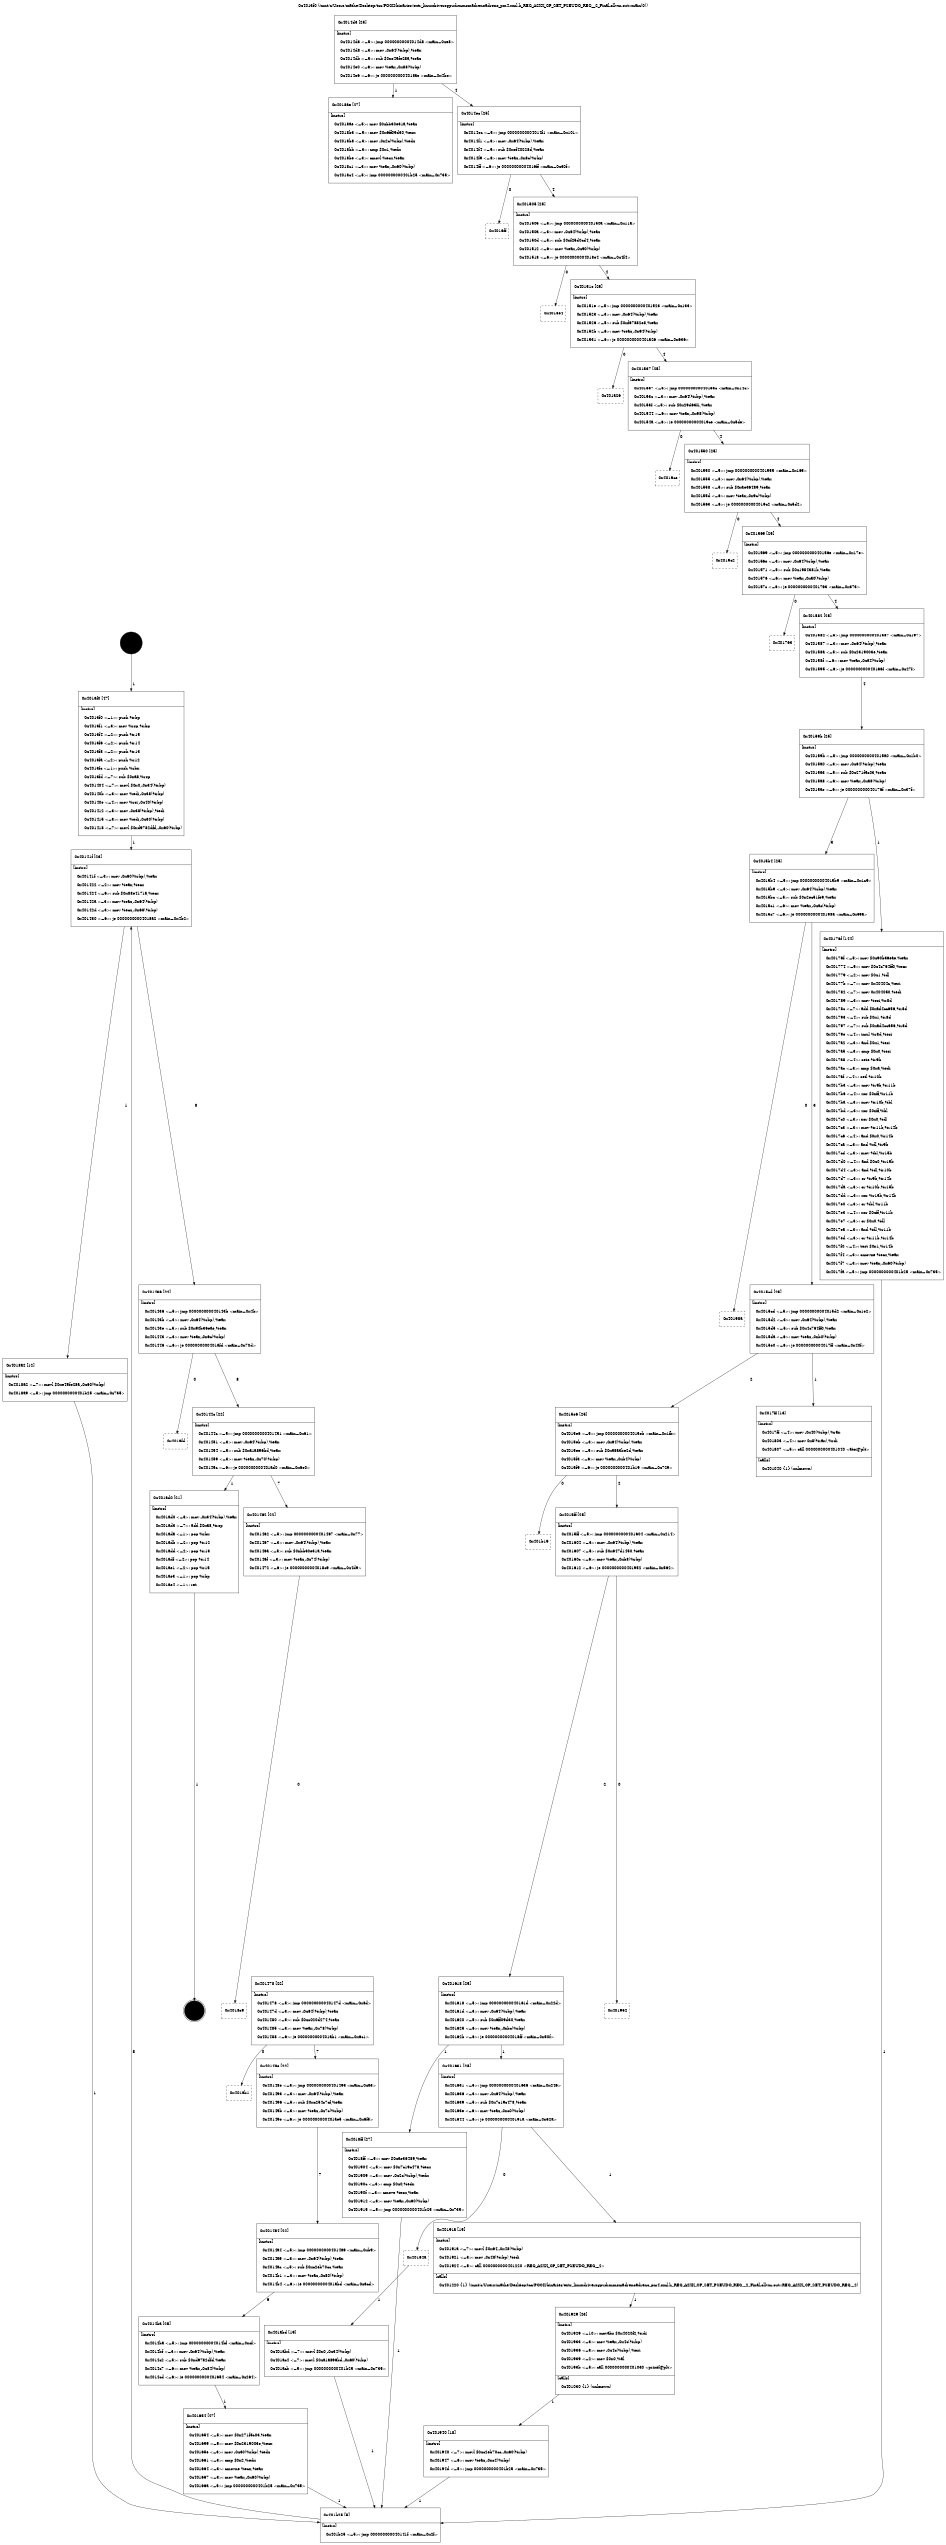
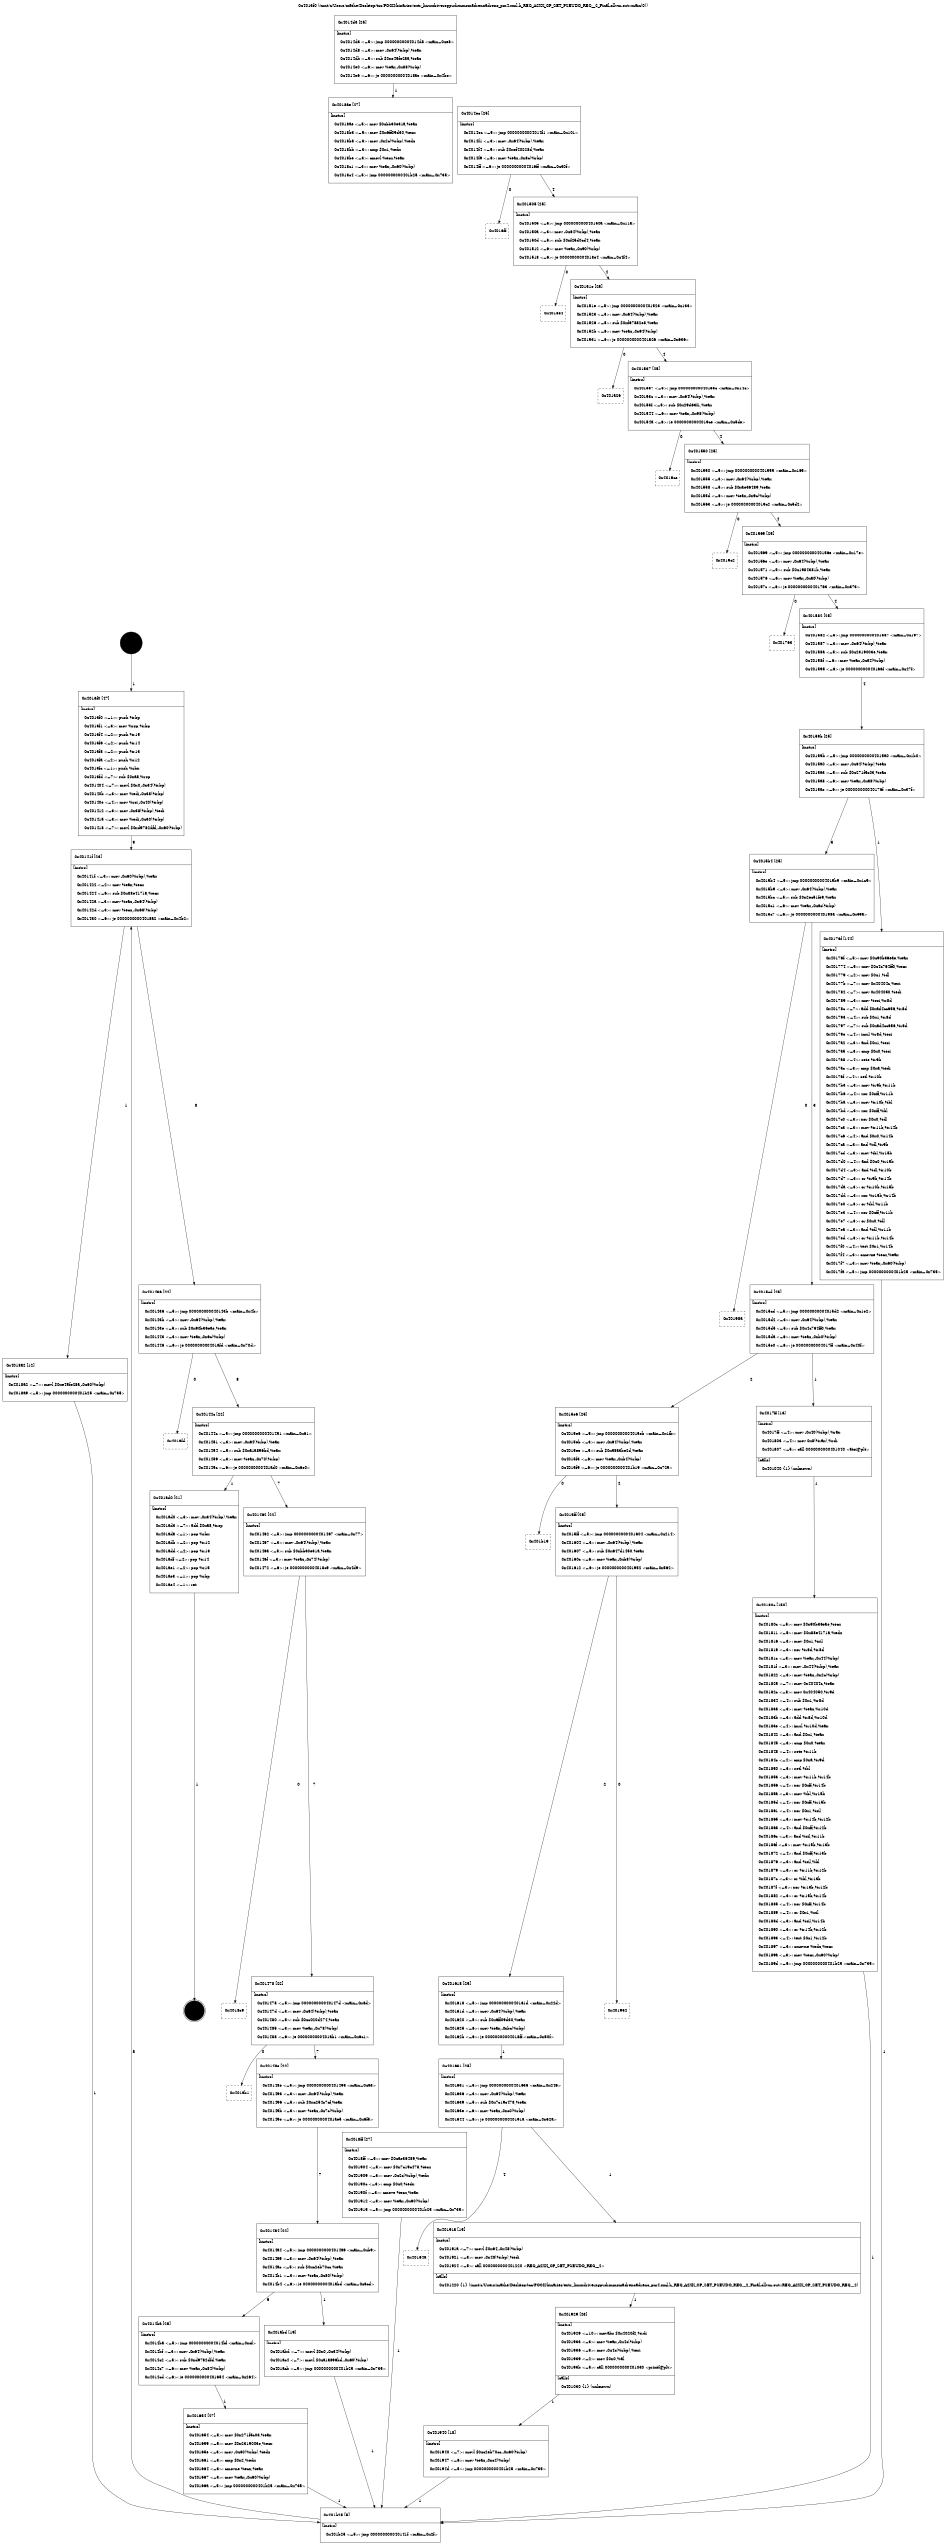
(456, 94) -> none
(133, 843) -> (133, 843)
none -> (308, 1775)
none -> (815, 1785)
(423, 2084) -> none
(504, 2175) -> (504, 2175)
(381, 2294) -> (322, 2307)
